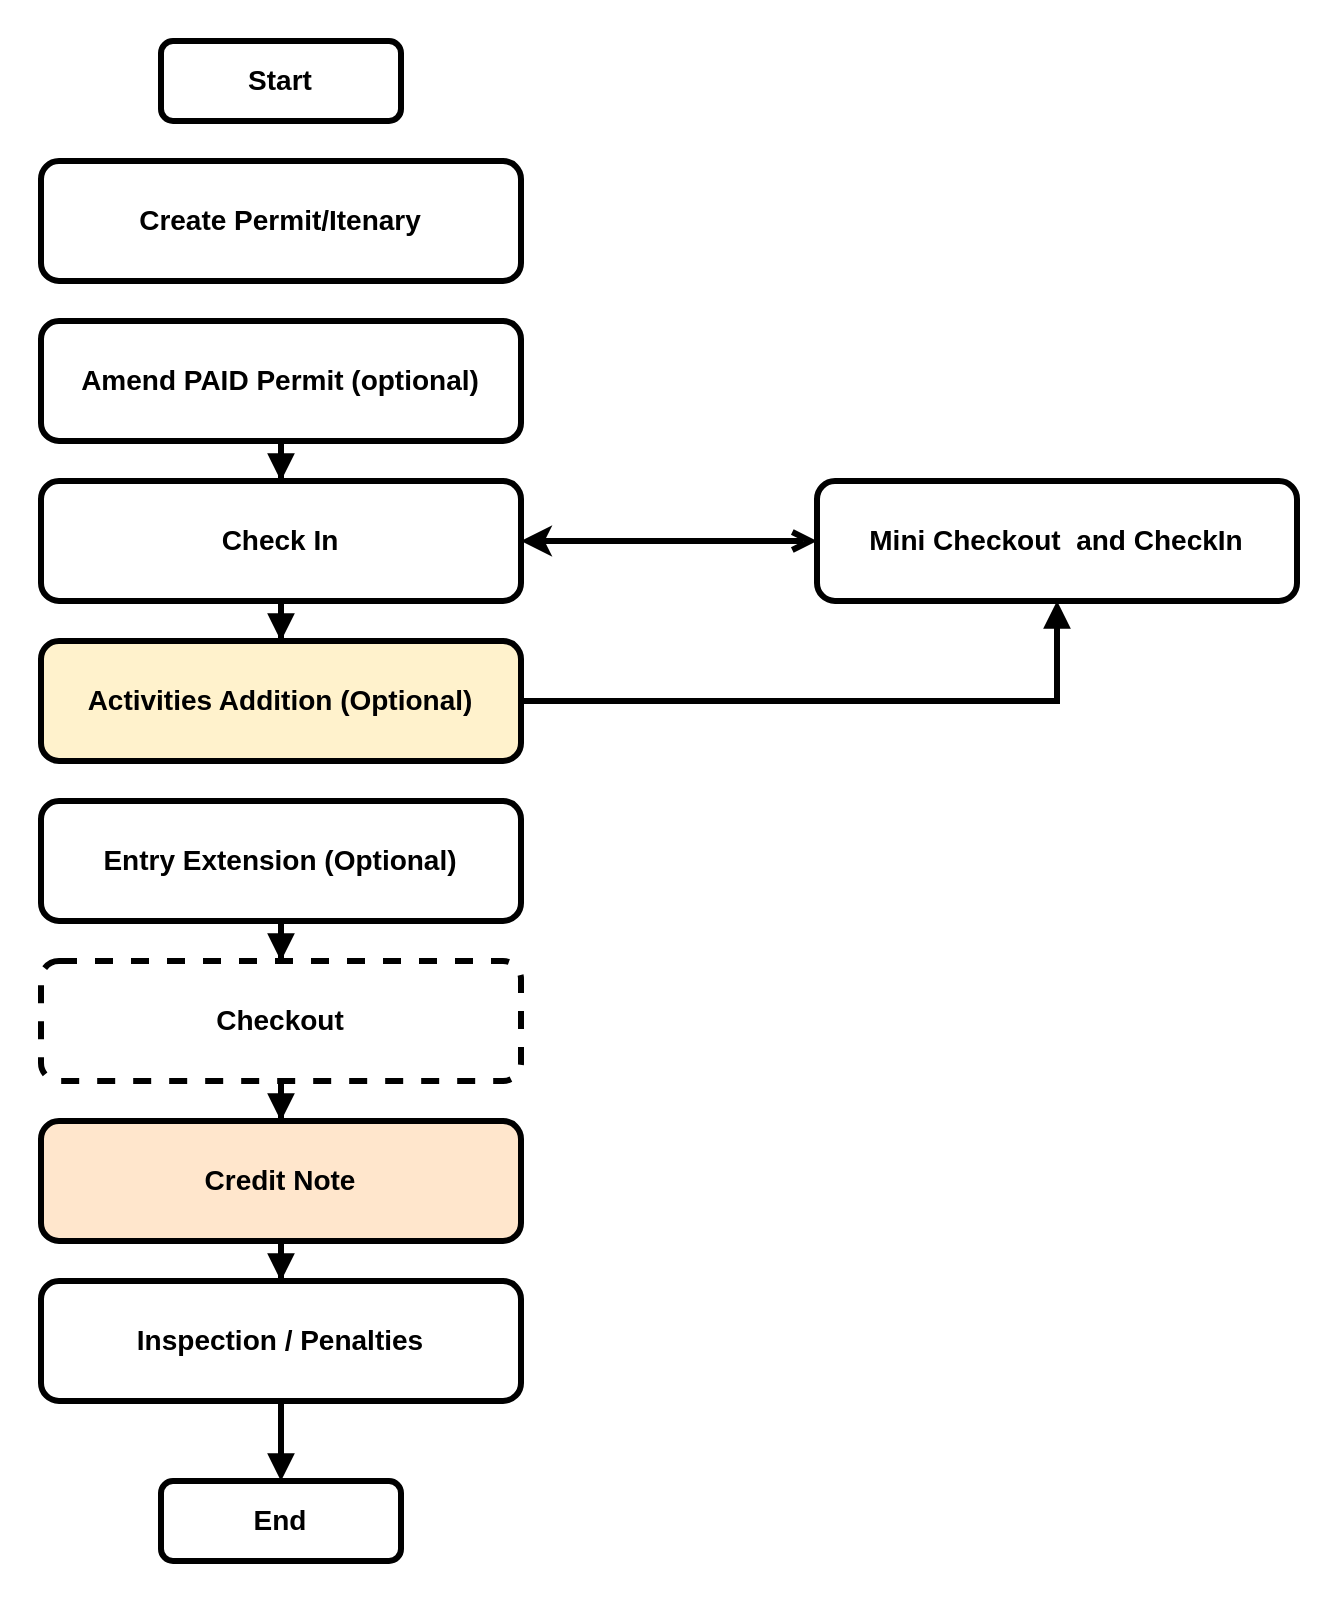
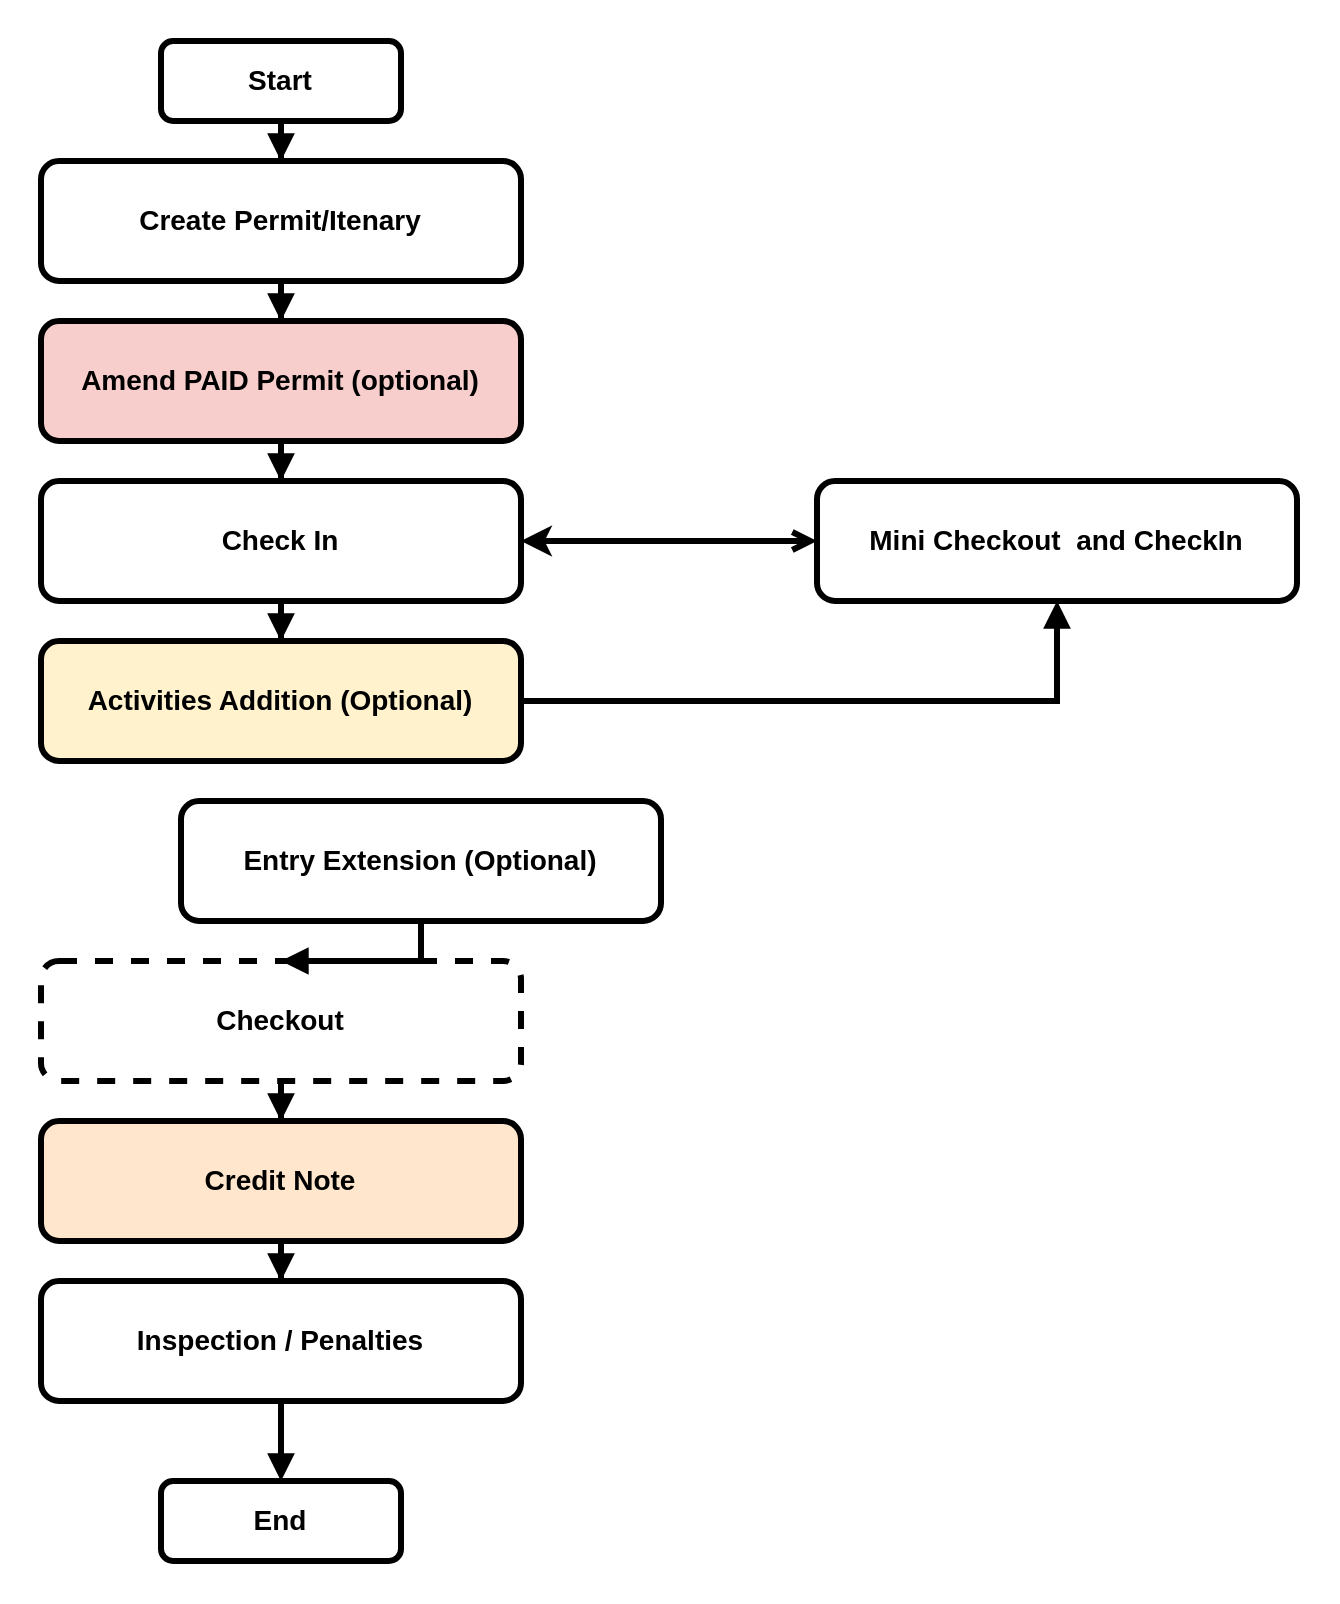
none -> (281, 153)
none -> (281, 313)
(281, 381) -> (281, 381)
(281, 861) -> (421, 861)
